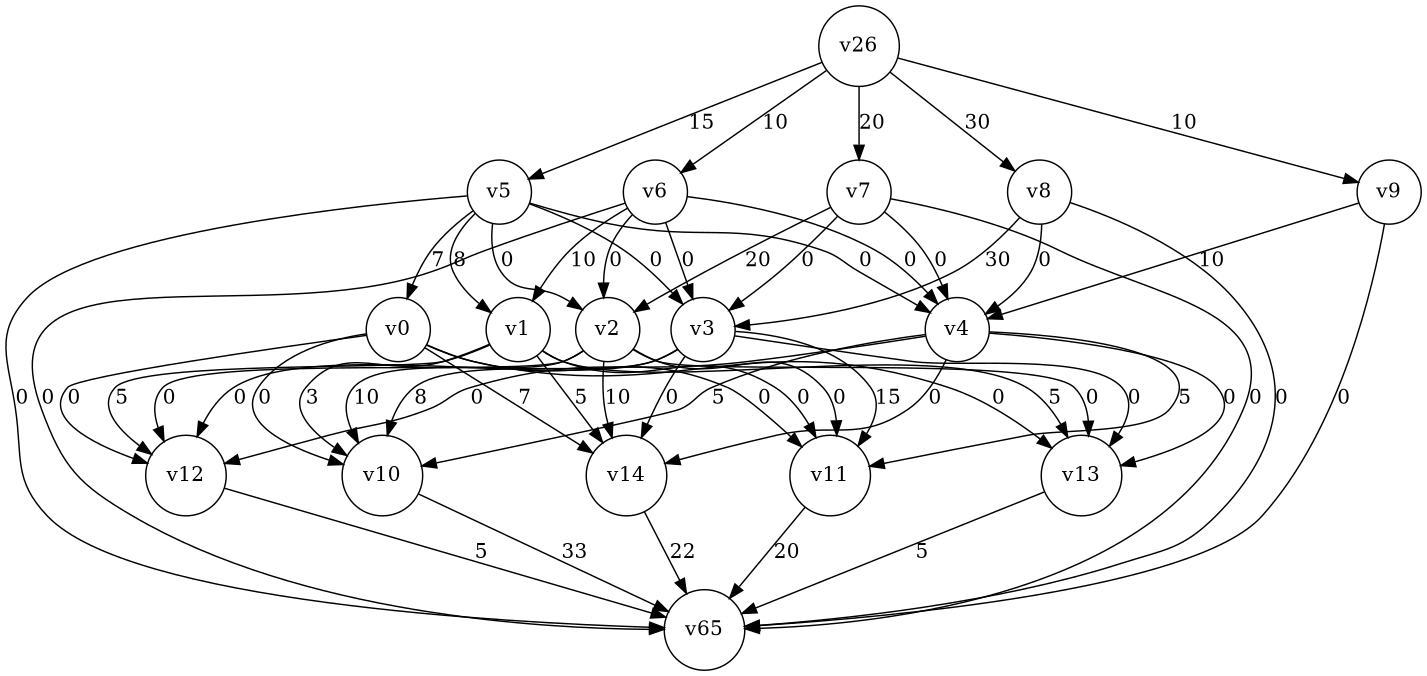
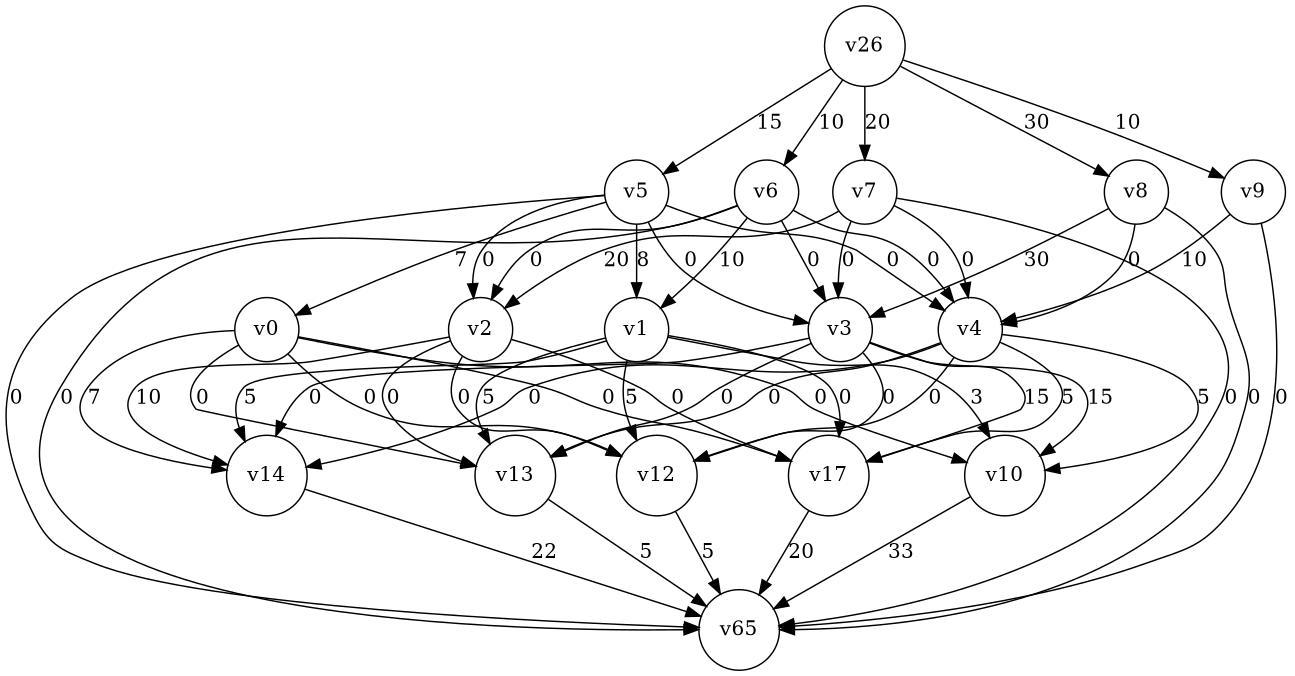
(446, 368) -> none
(421, 398) -> (1101, 398)
(830, 476) -> (829, 476)
